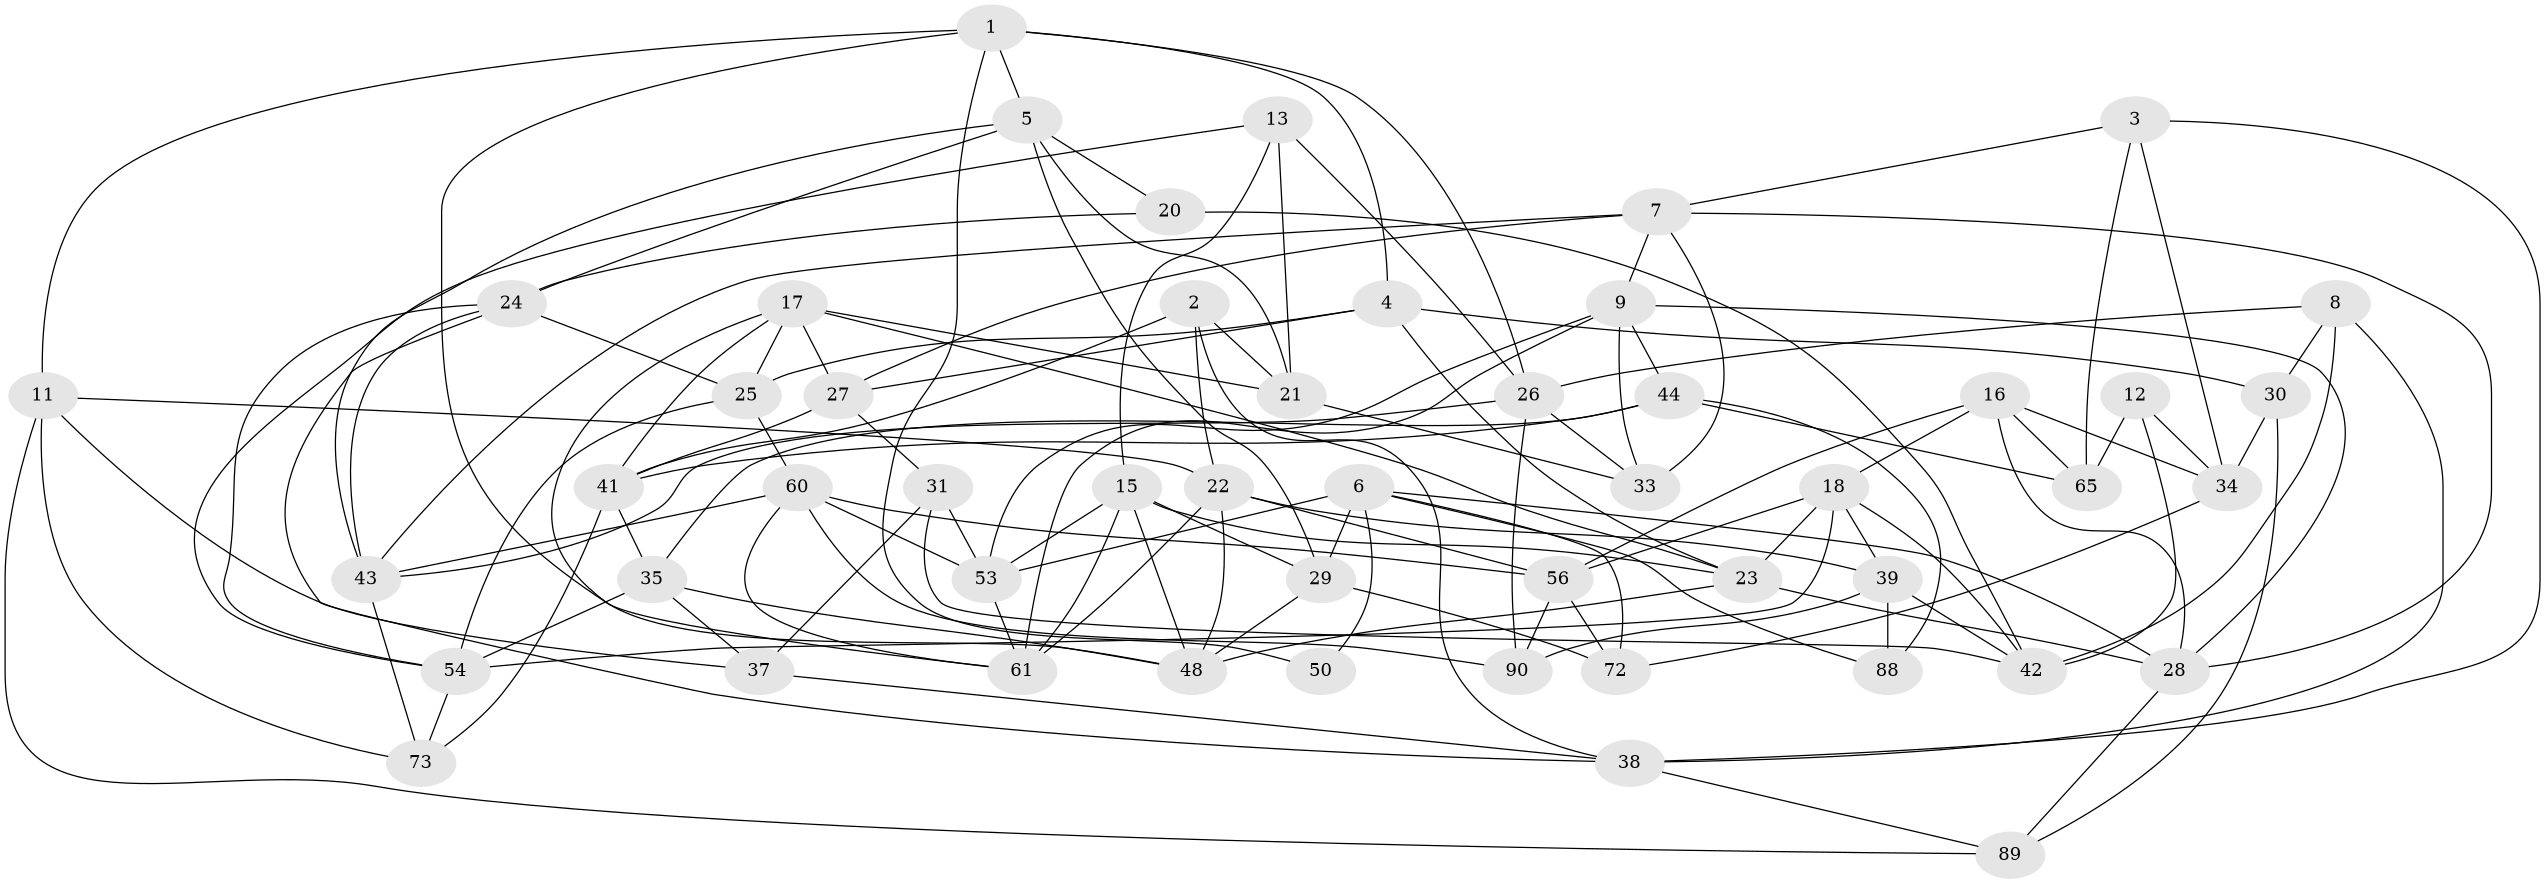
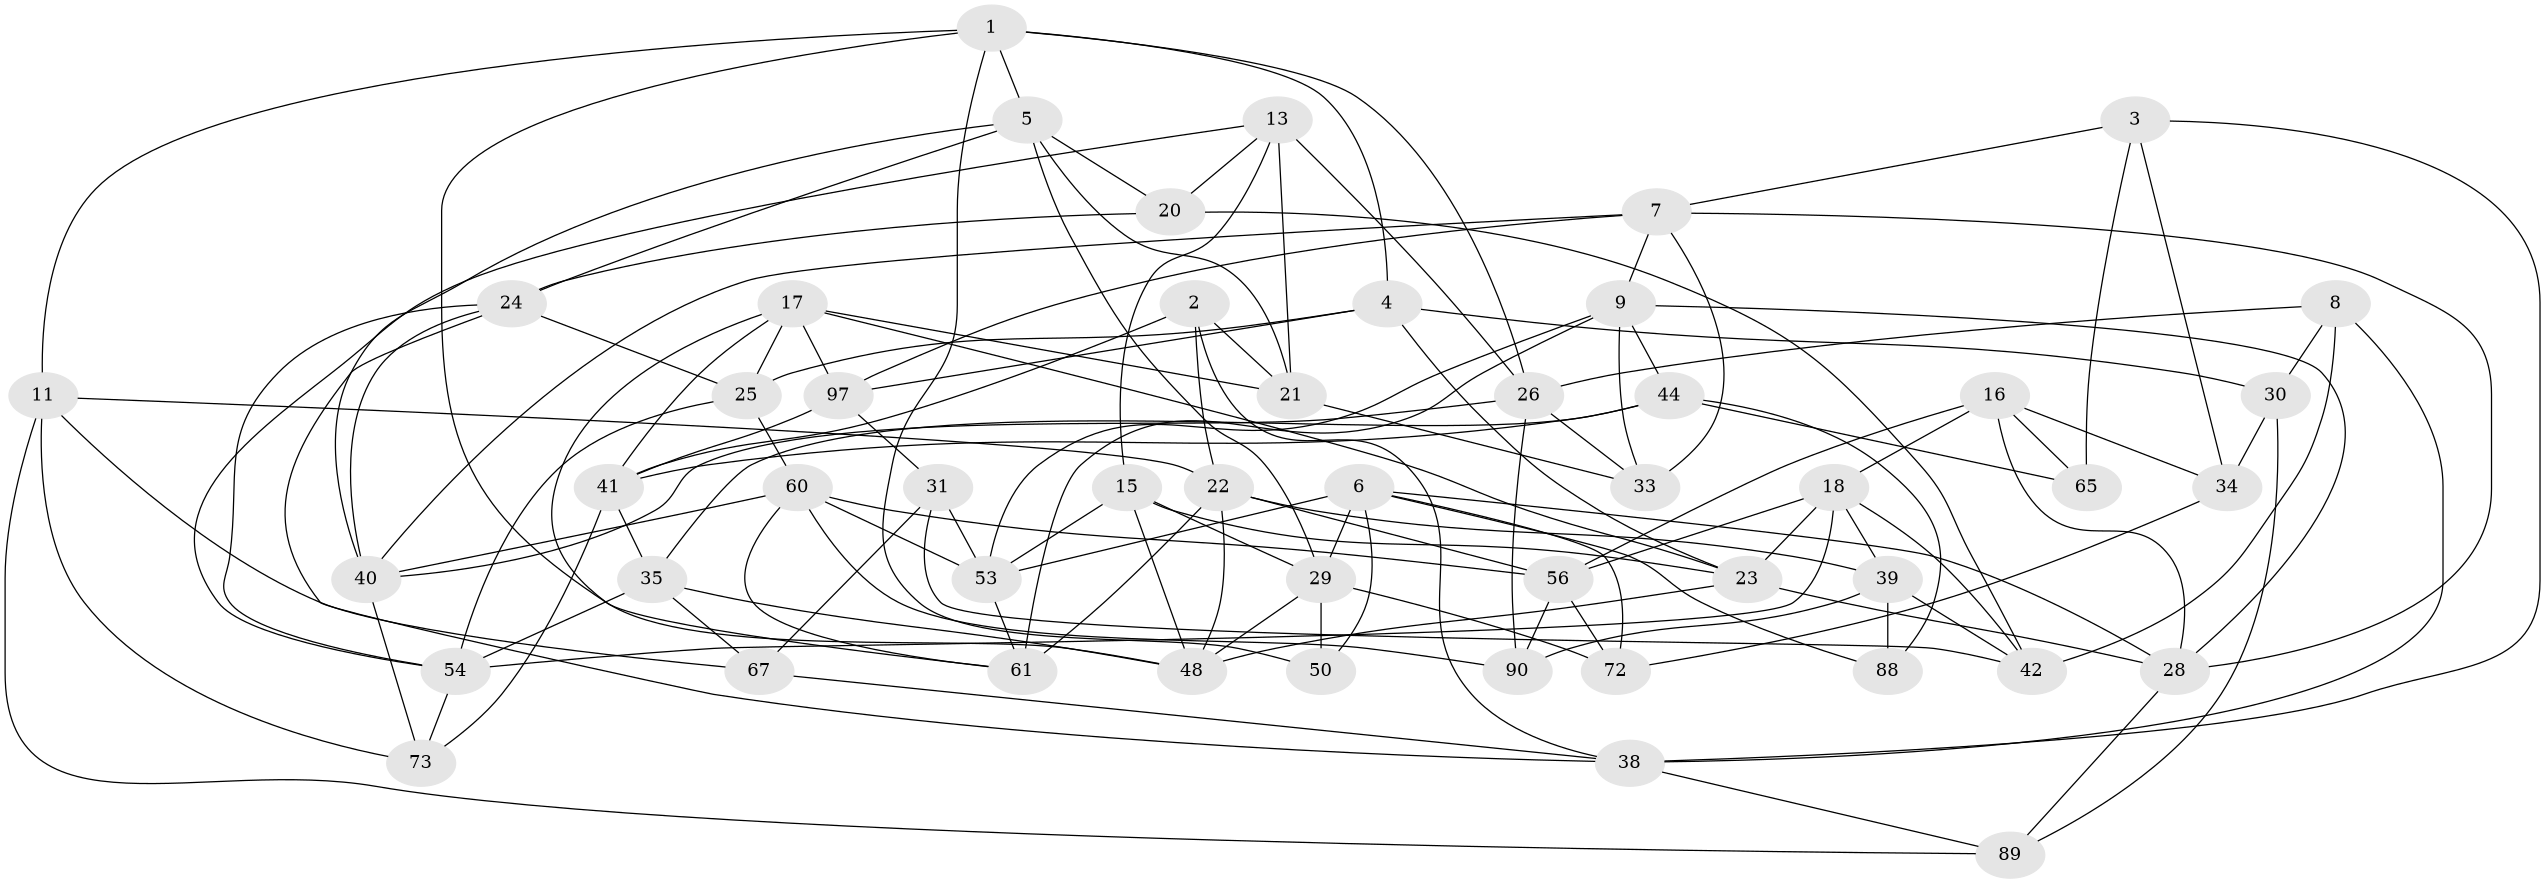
none -> (1224, 166)
(839, 396) -> (839, 396)
(2135, 396) -> none
(366, 579) -> (366, 579)
(1085, 584) -> none
none -> (1321, 626)
(759, 671) -> (759, 671)
